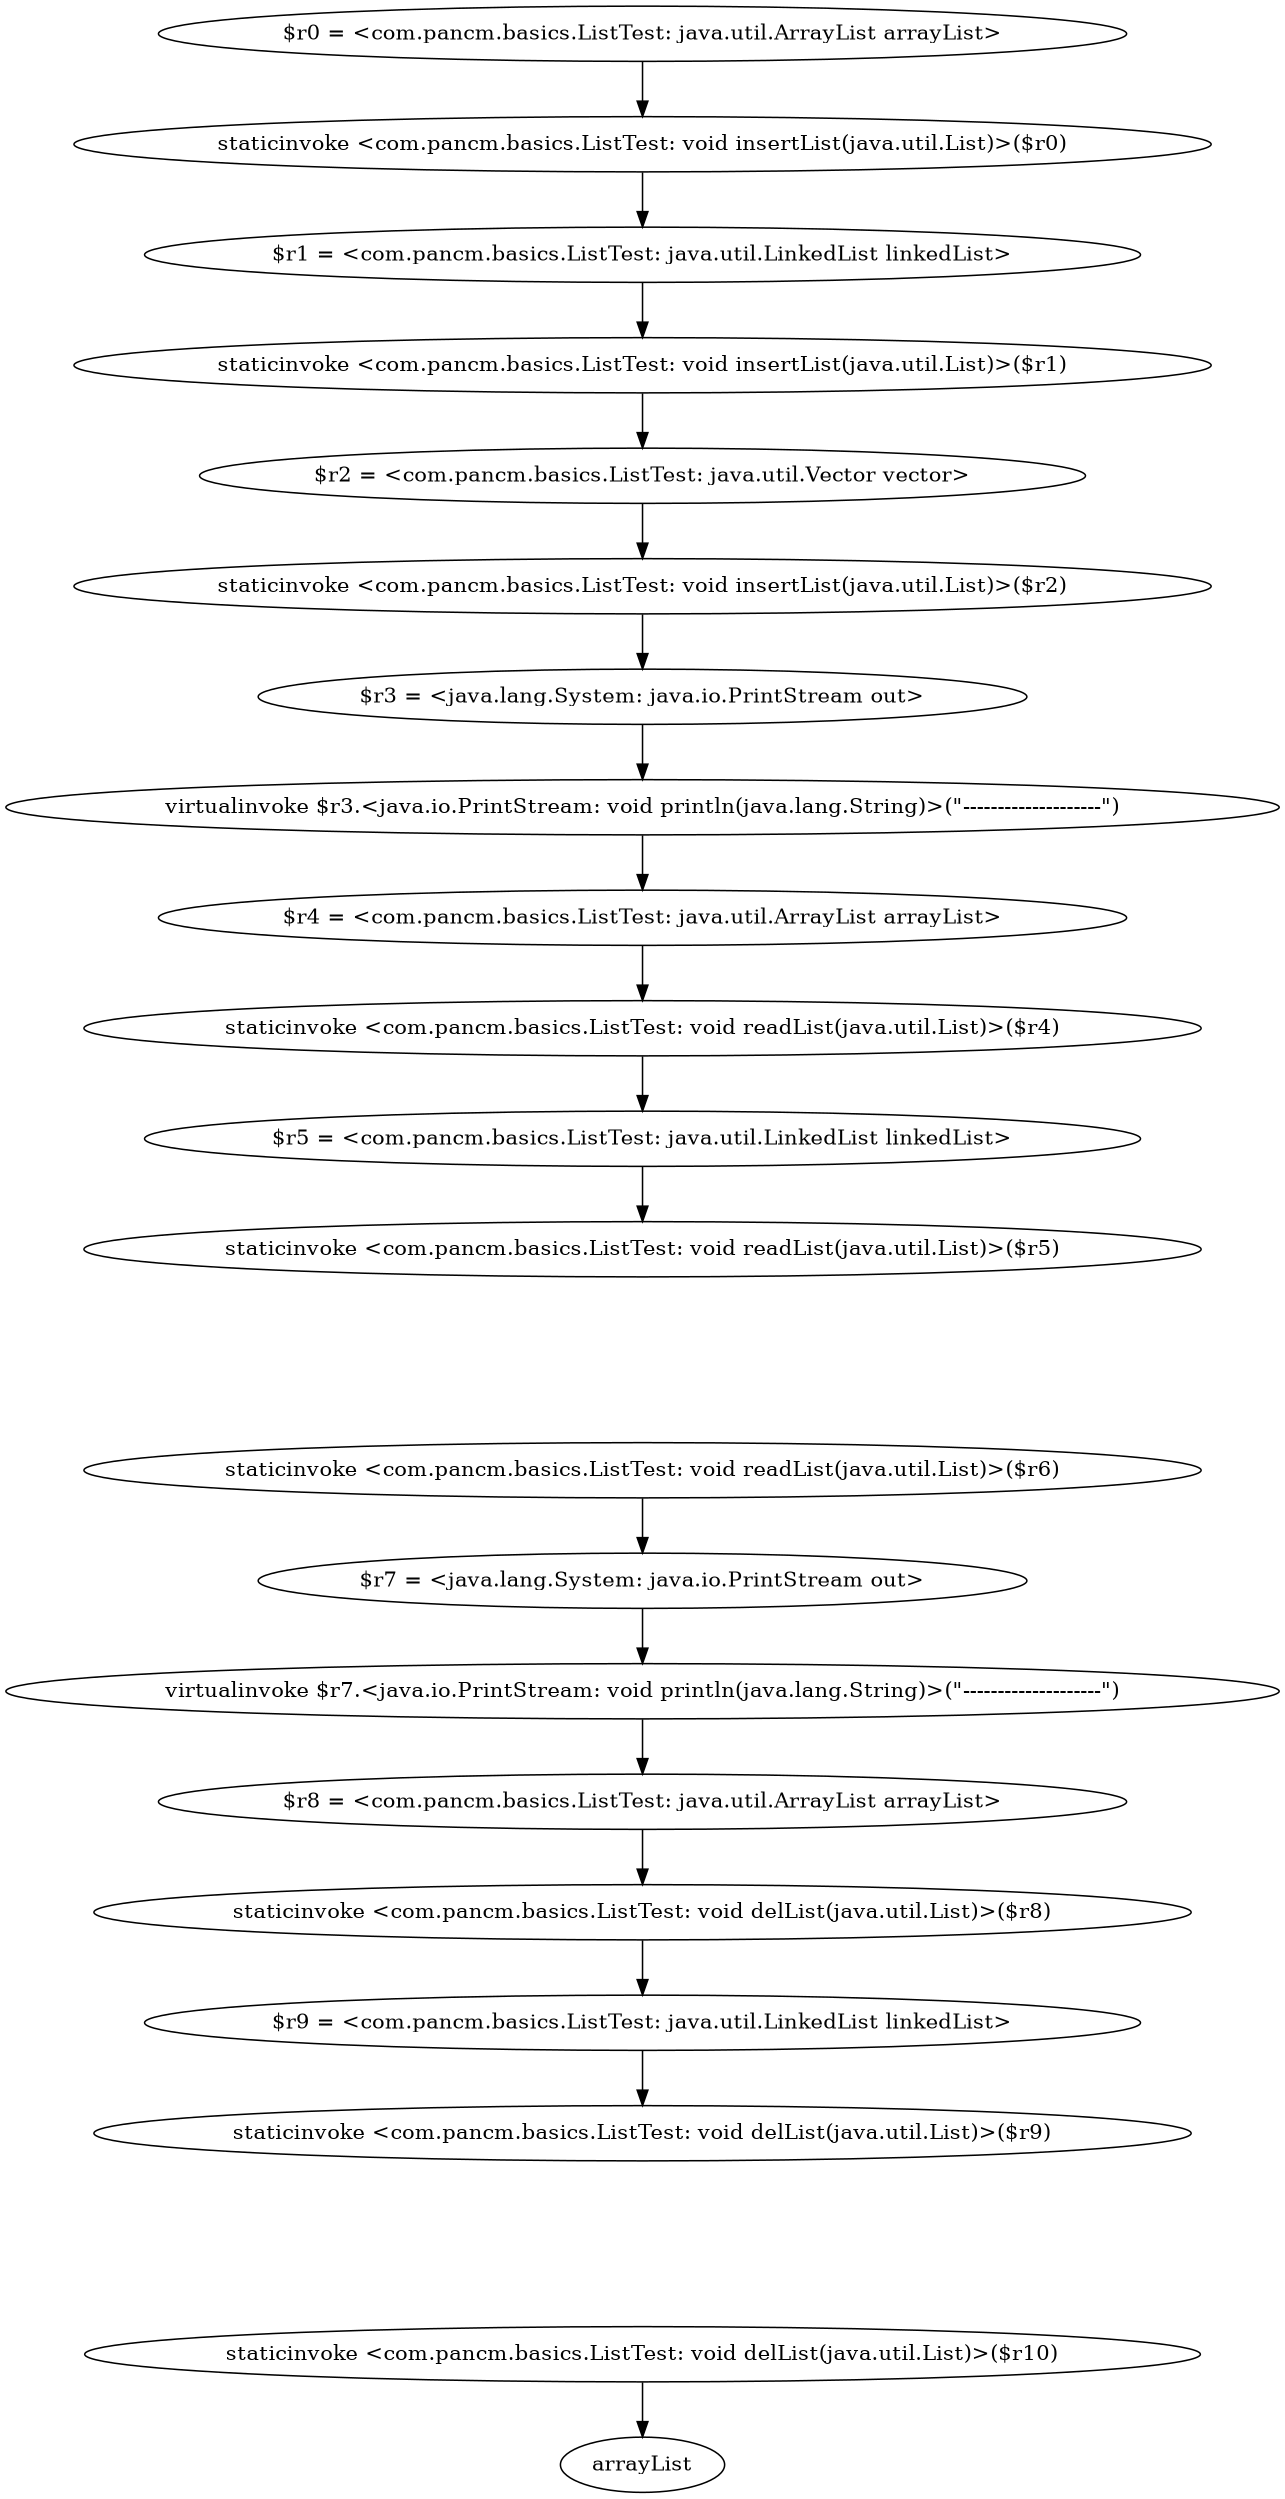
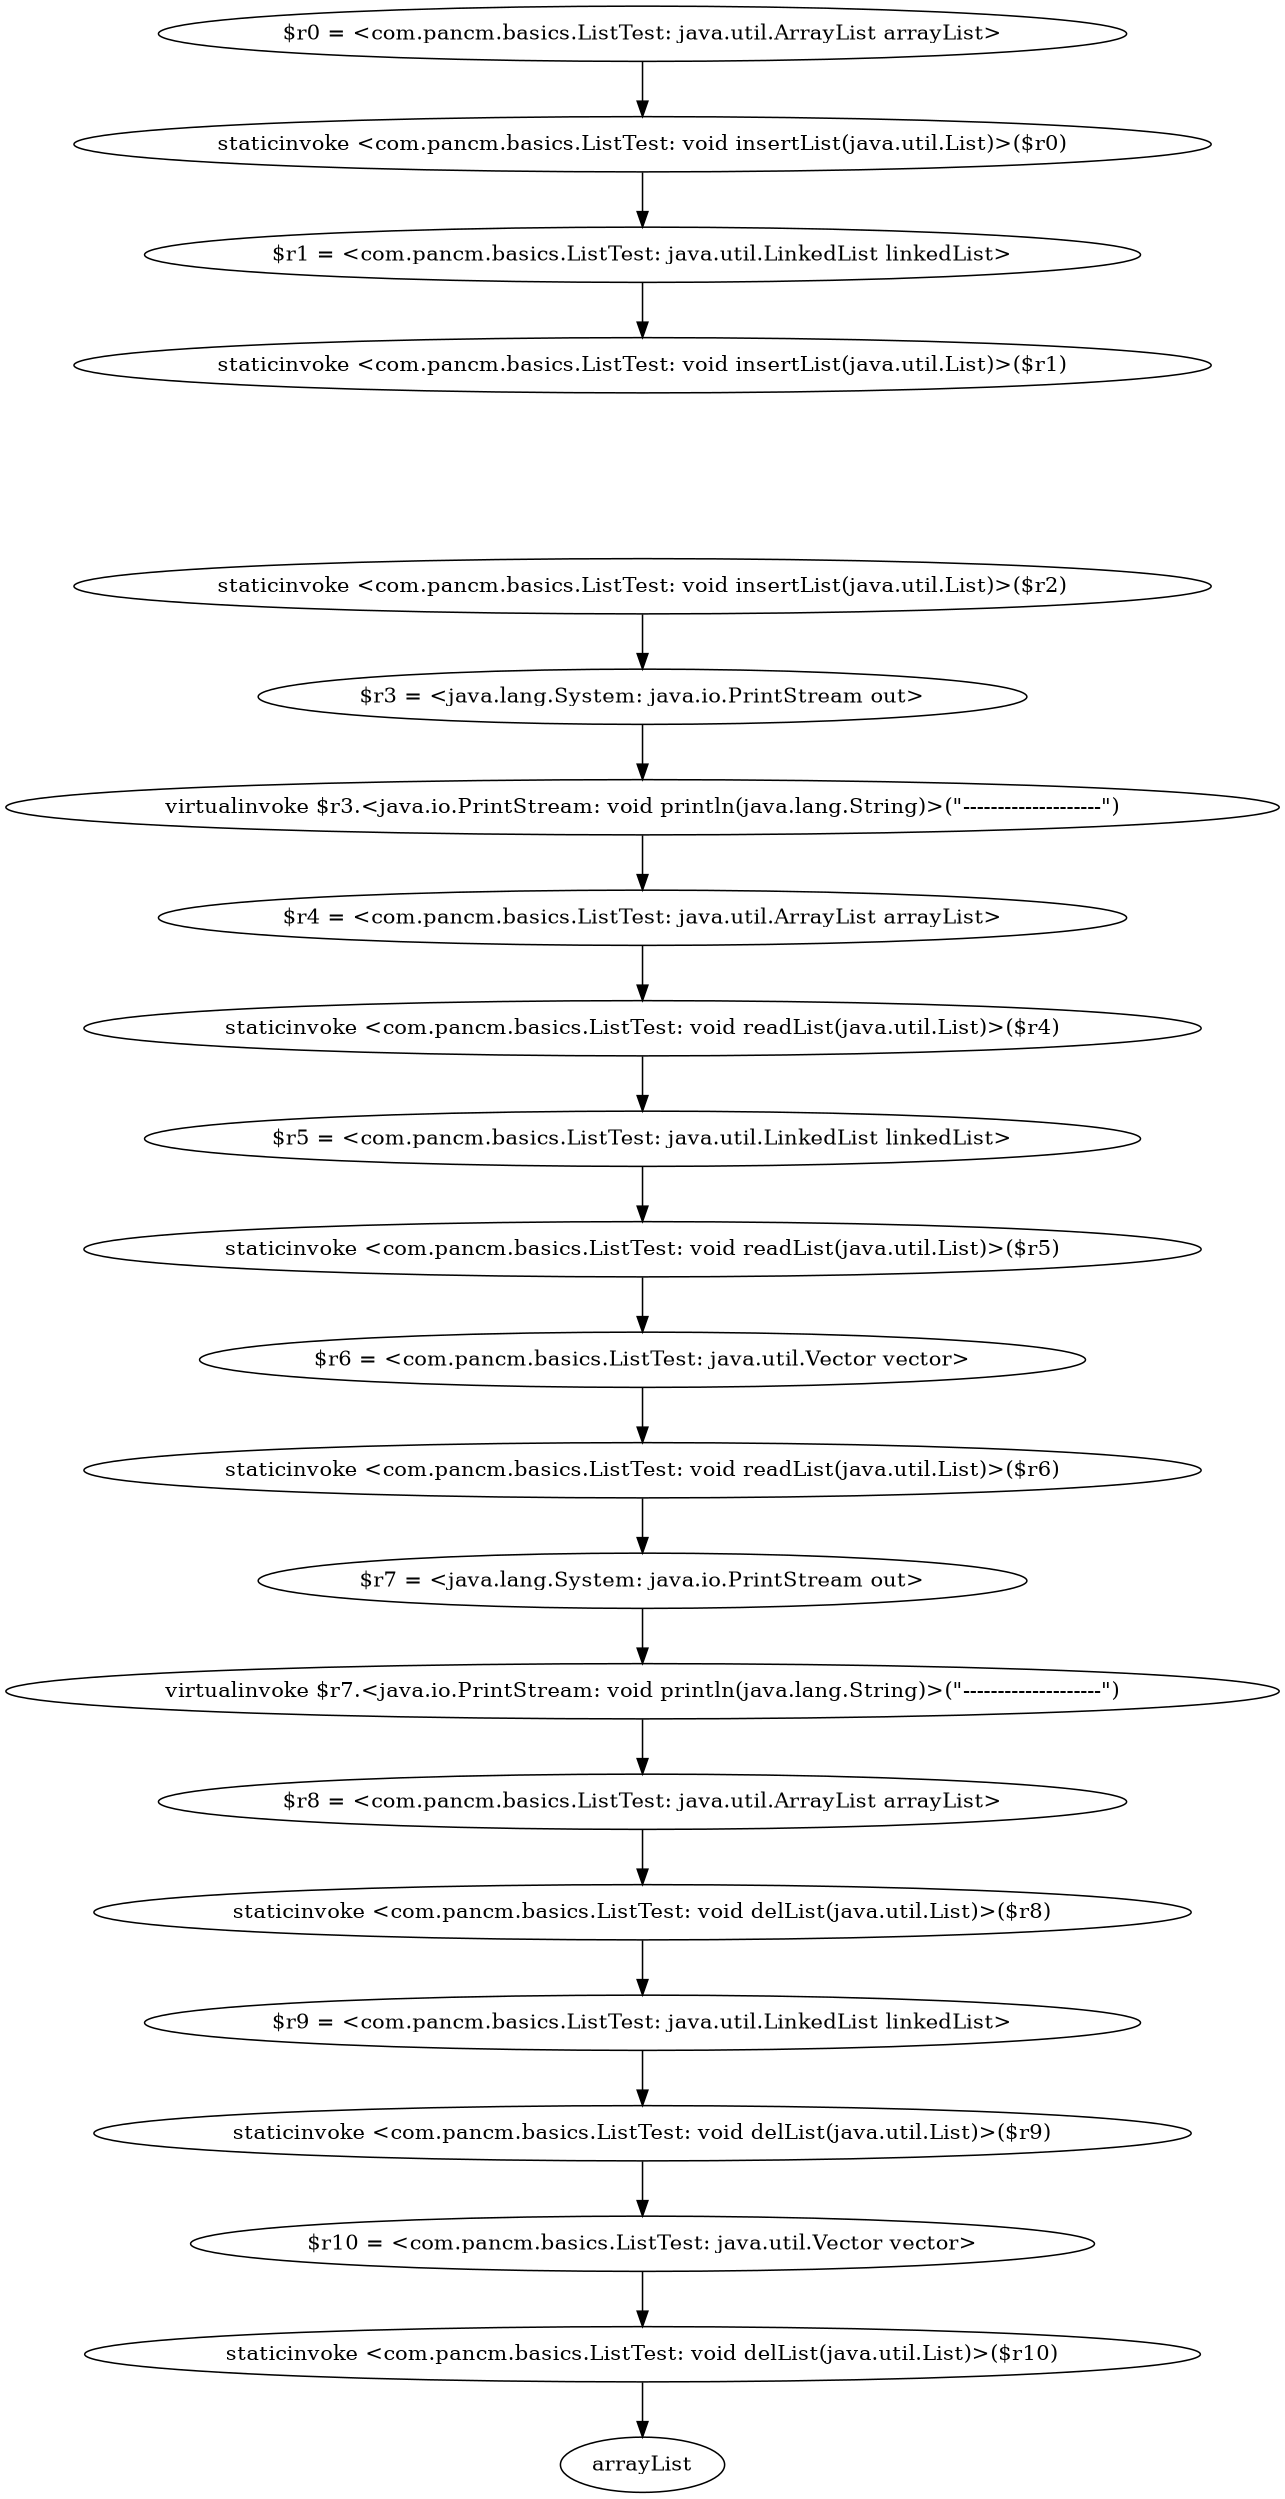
(643, 476) -> none
none -> (643, 1360)
none -> (643, 2244)
